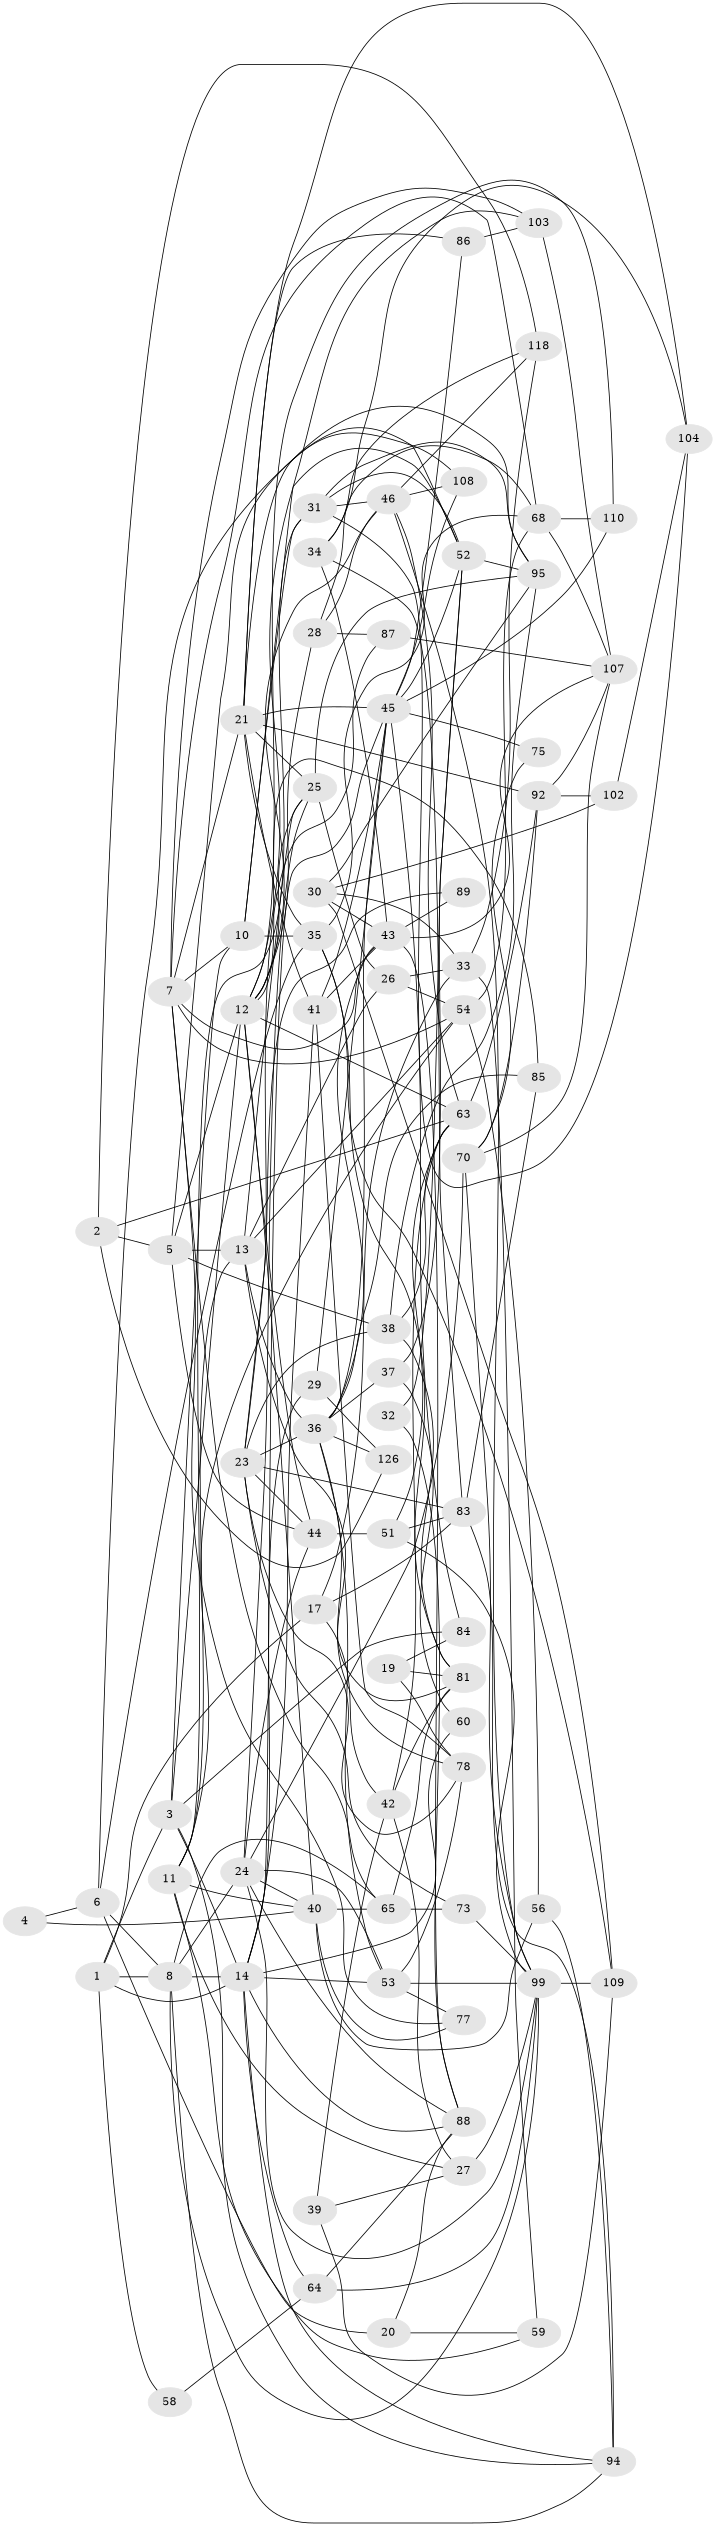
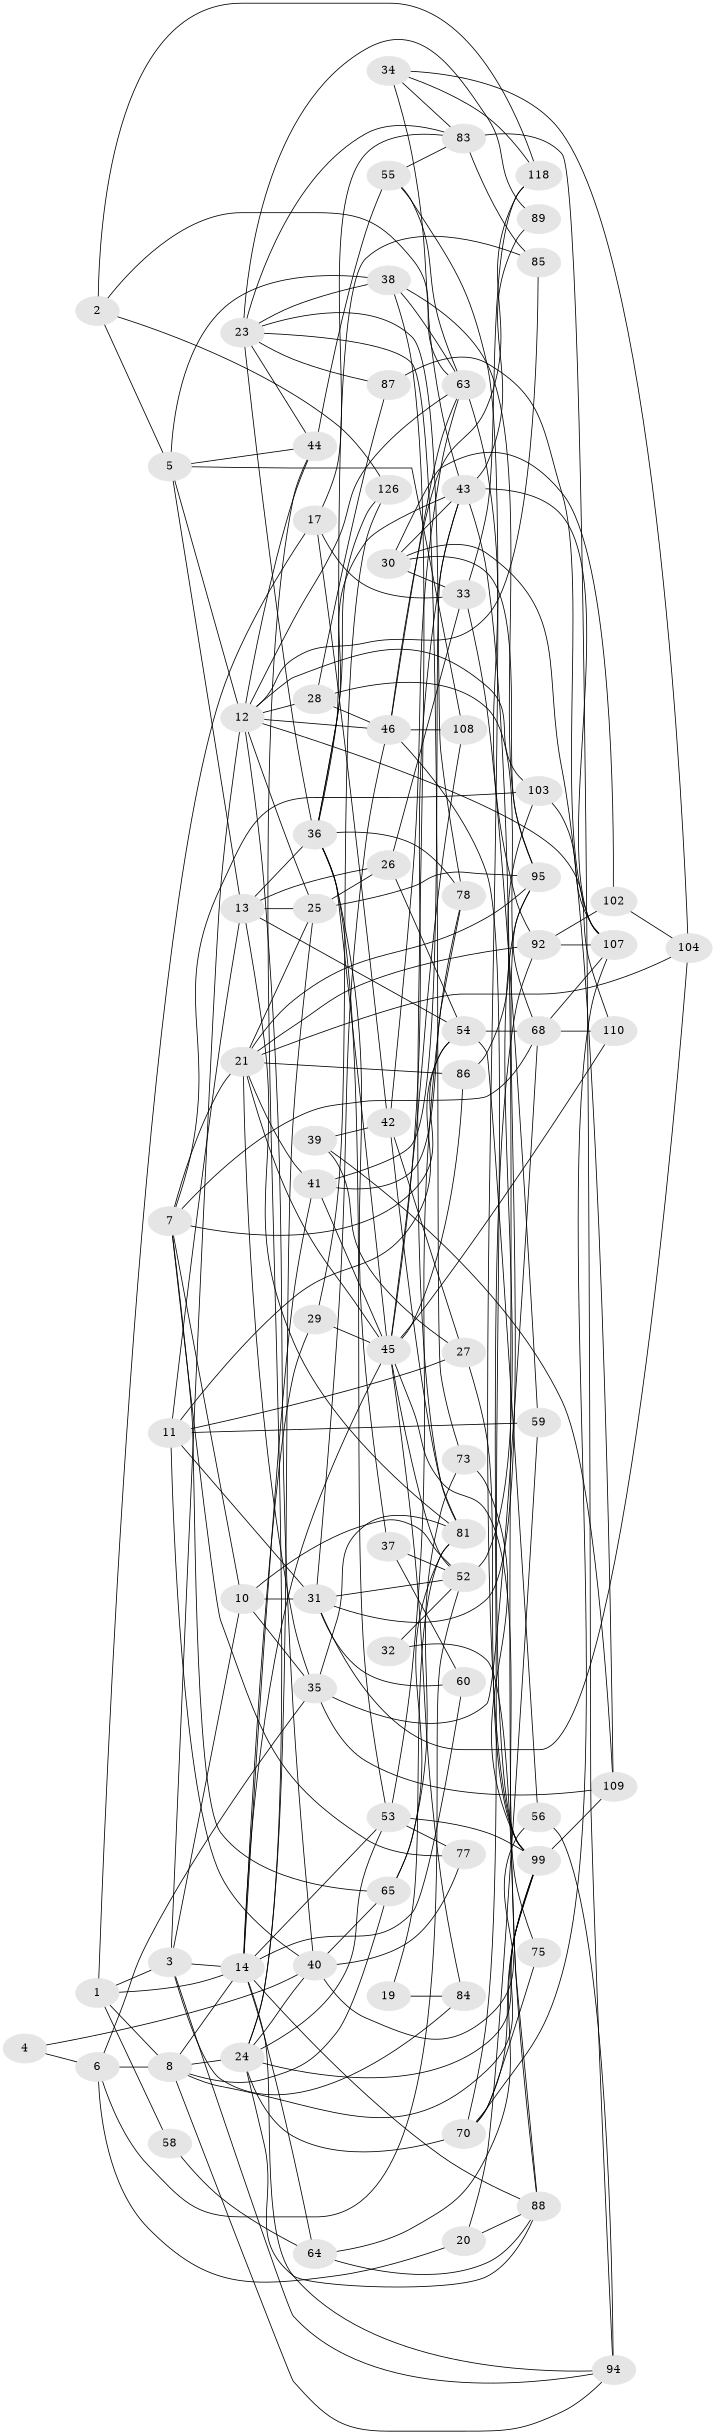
(303, 1047) -> (420, 919)
(389, 1534) -> (389, 176)
none -> (360, 1669)
(425, 1717) -> none
